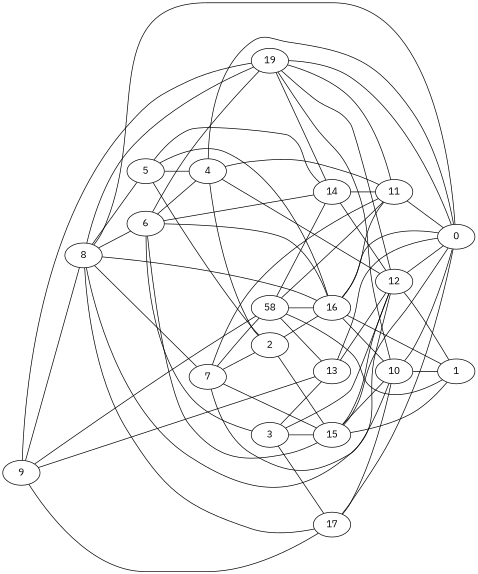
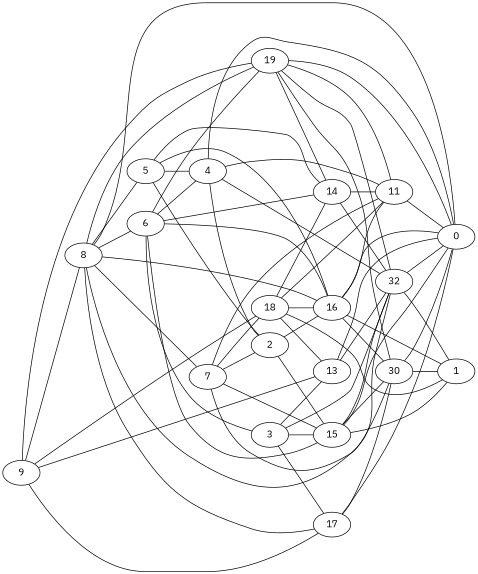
(394, 282) -> (394, 282)
(270, 308) -> (270, 308)
(394, 371) -> (394, 371)
